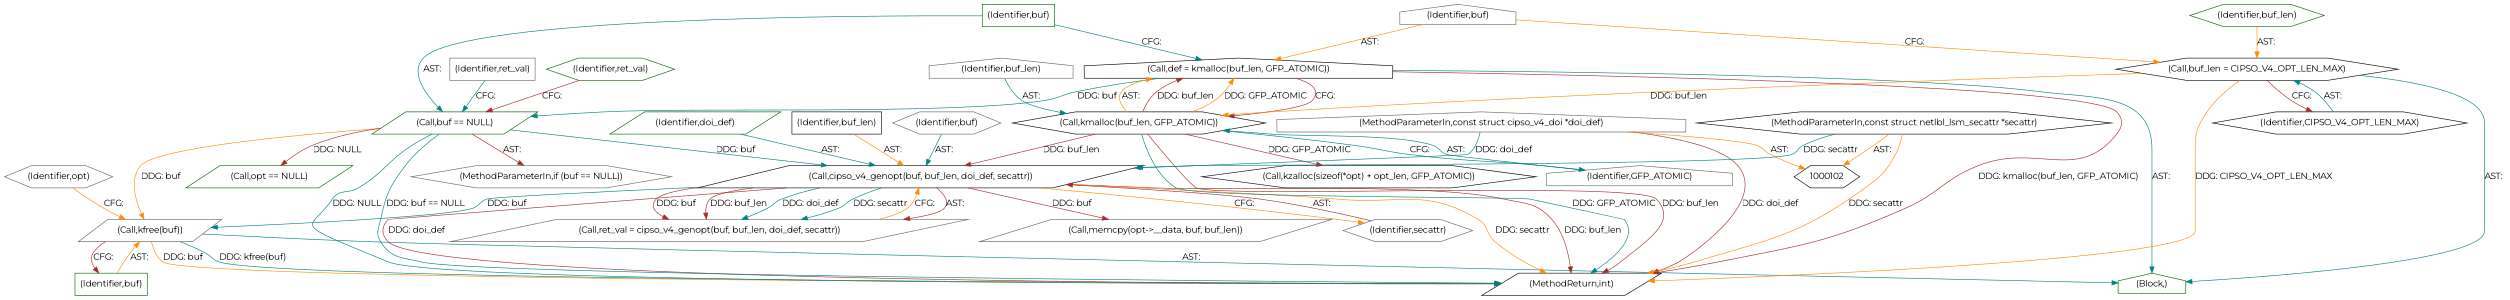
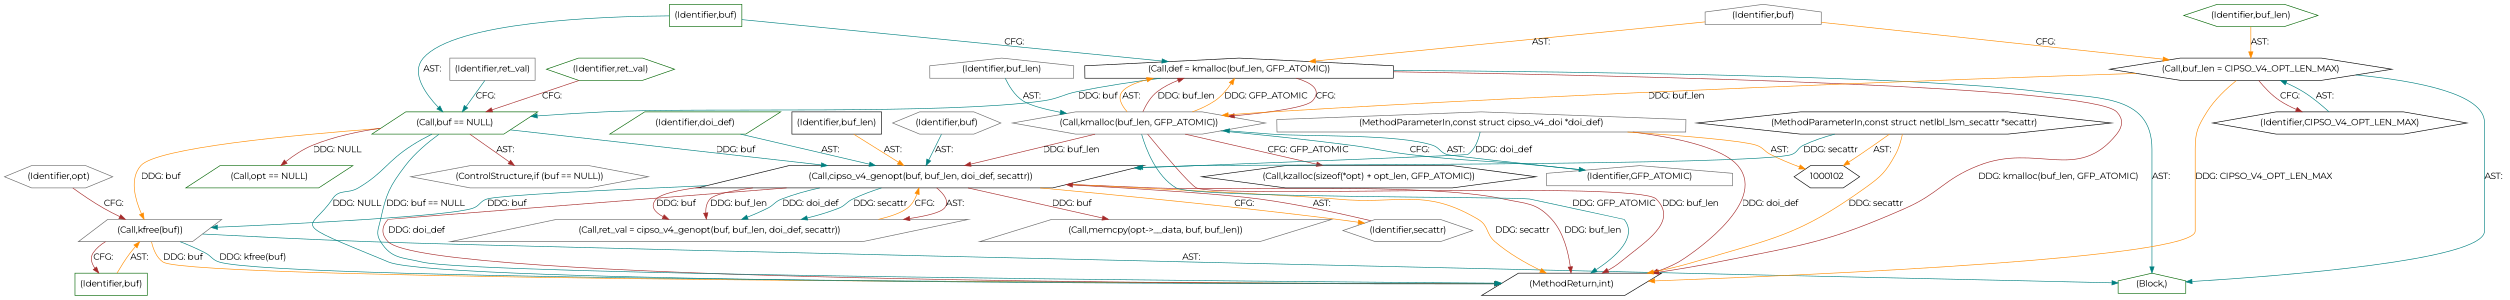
(1139, 123) -> (1139, 123)
(1309, 150) -> (1308, 150)
(541, 177) -> (530, 177)
(96, 203) -> (96, 203)
